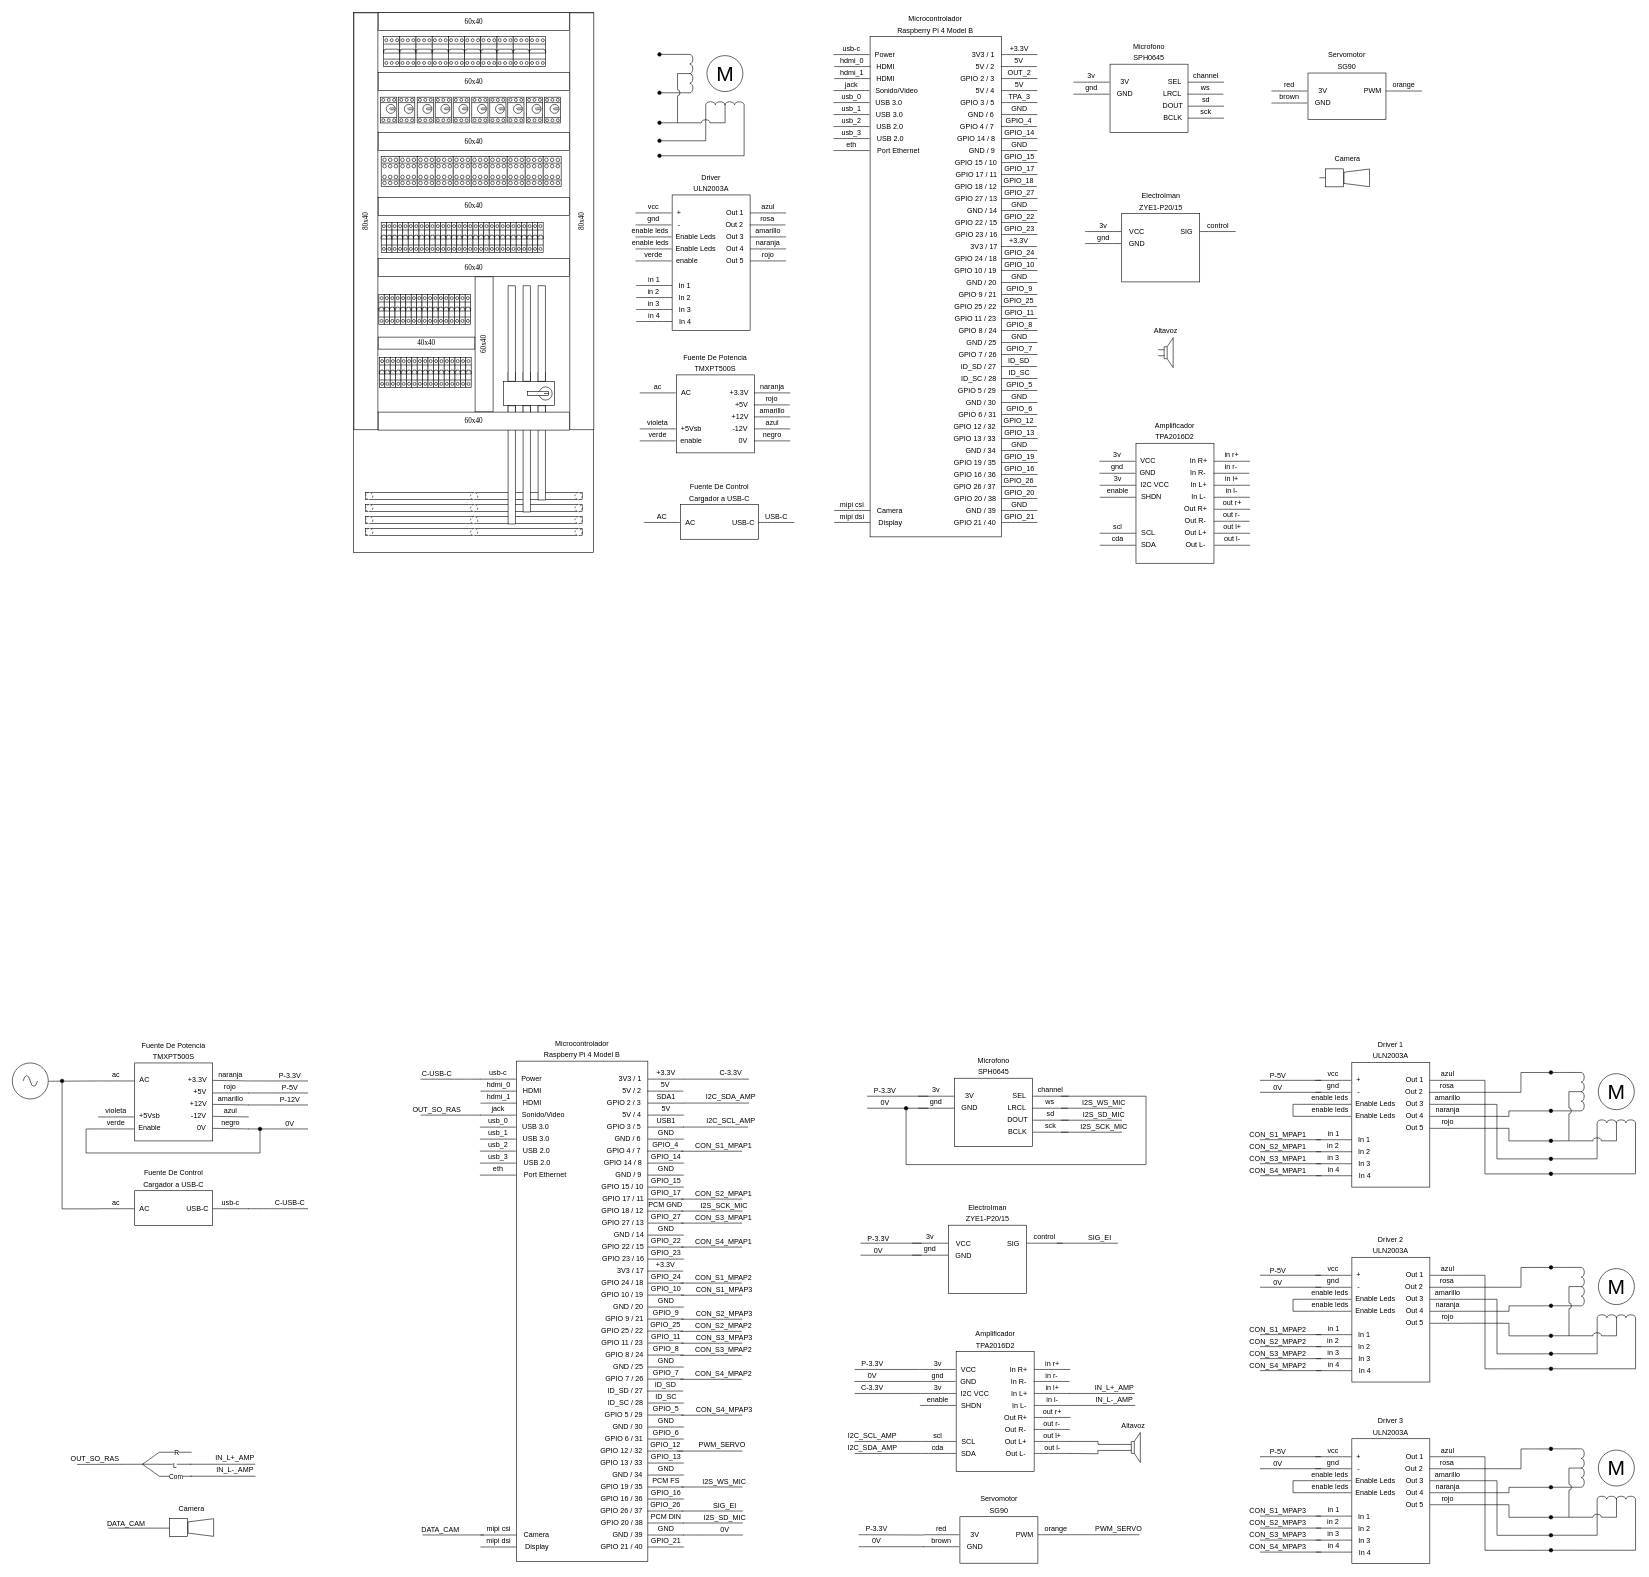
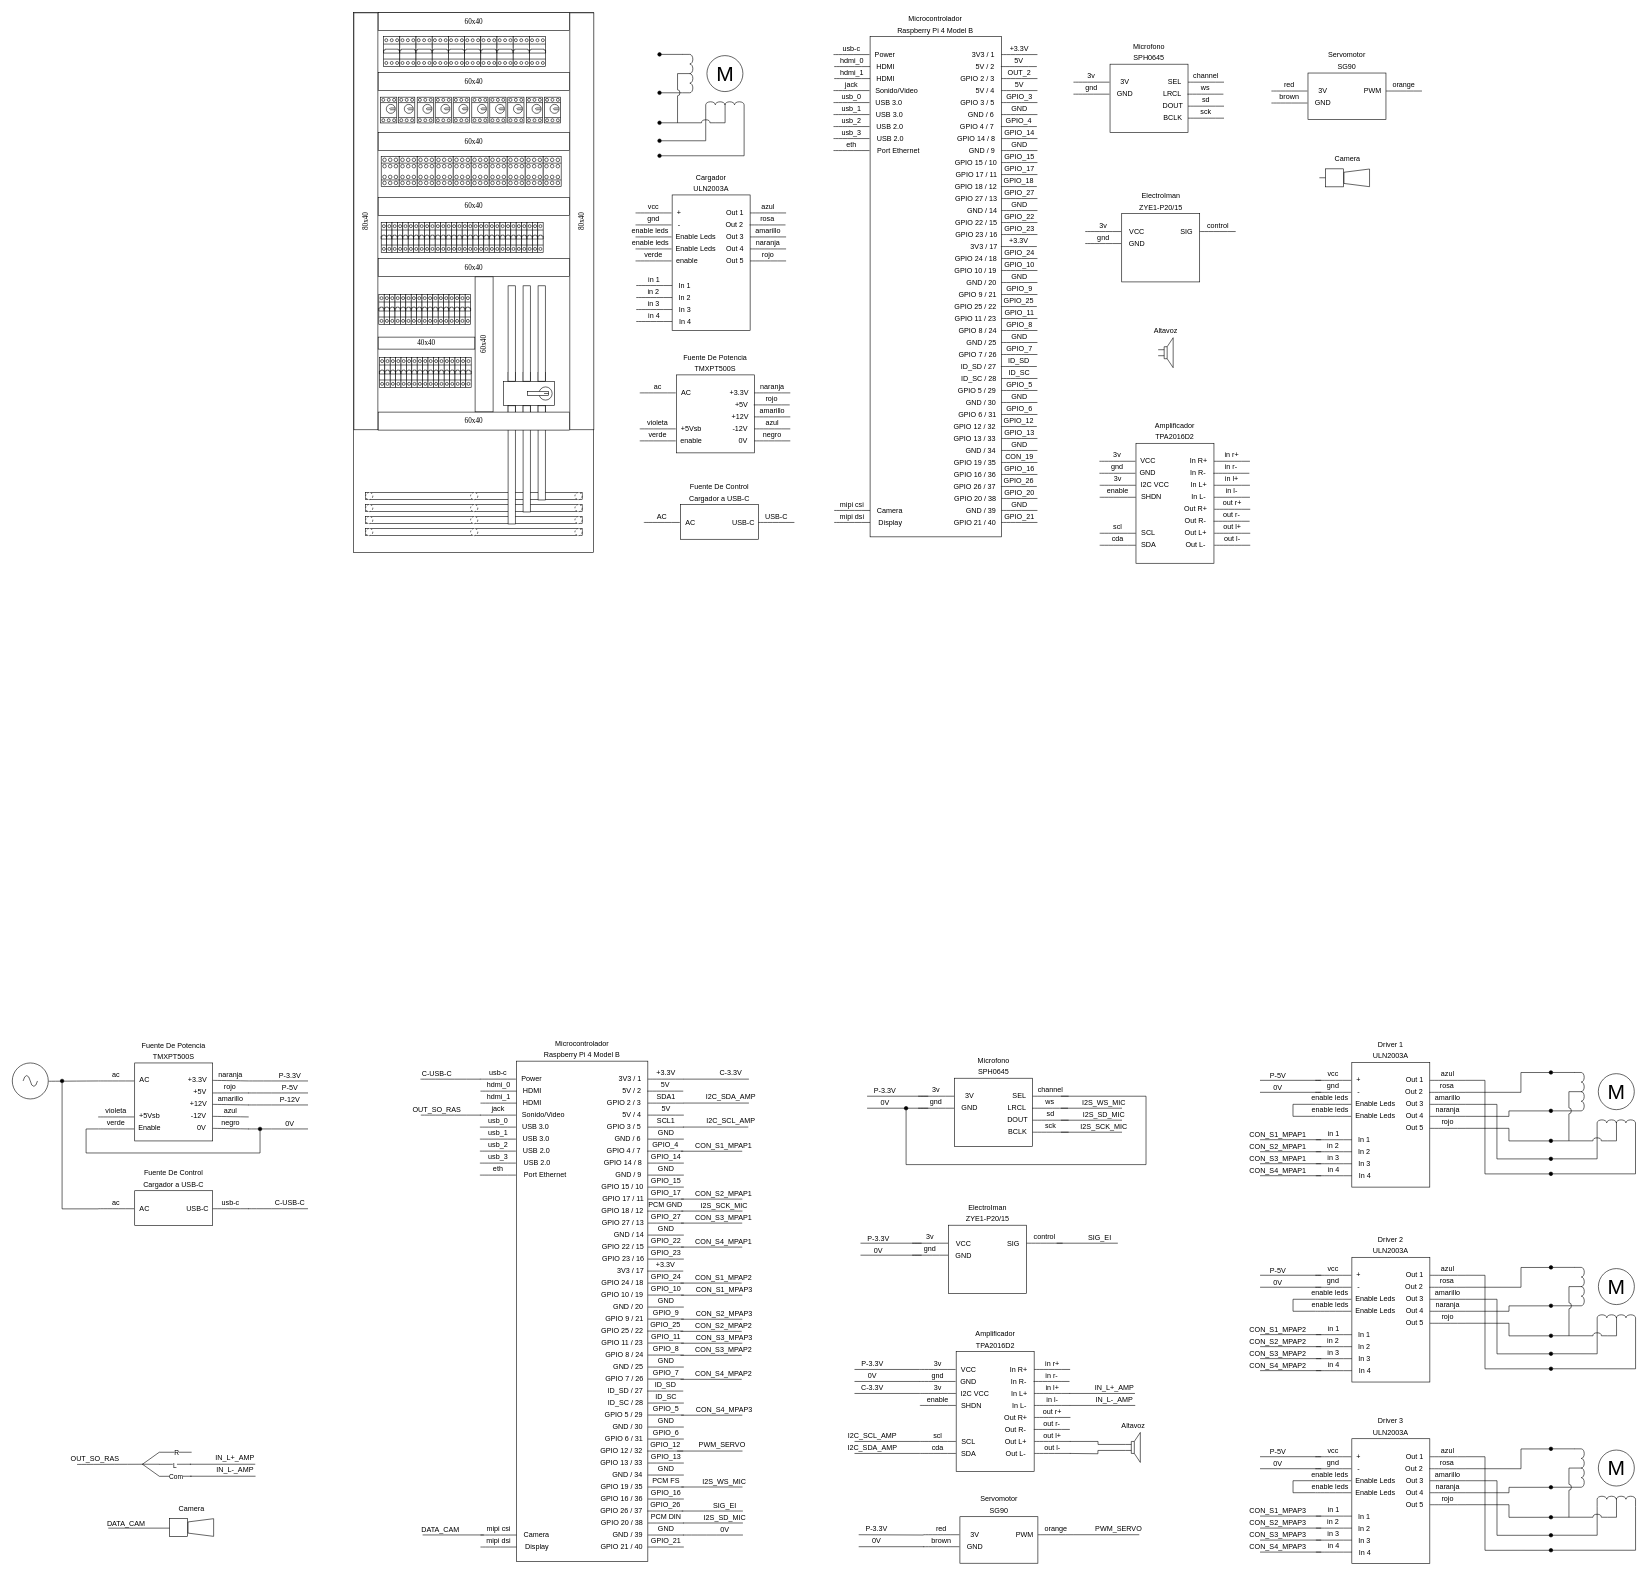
(1020, 96) -> (1020, 96)
(711, 177) -> (711, 177)
(1020, 456) -> (1020, 456)
(666, 1121) -> (666, 1121)
